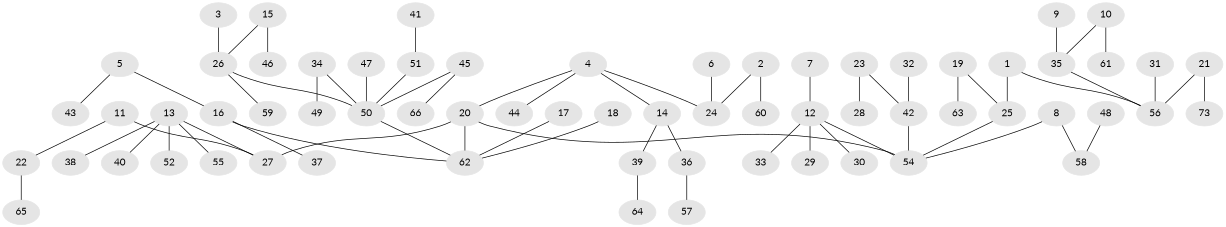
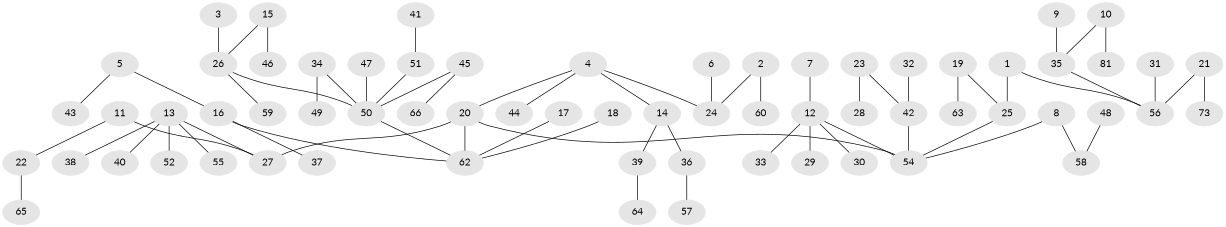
(1106, 64) -> (1106, 64)
